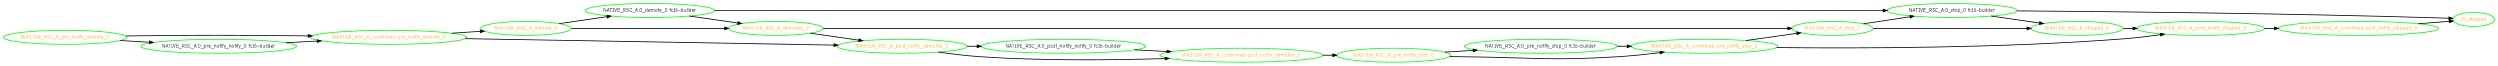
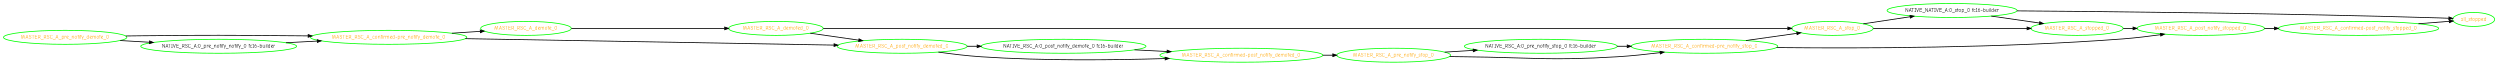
(650, 10) -> none
(1952, 10) -> (1952, 10)
(1064, 46) -> (1064, 46)
